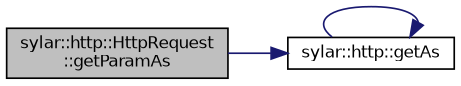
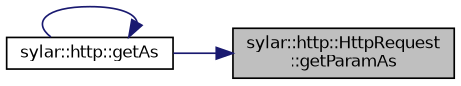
(249, 53) -> (195, 53)
